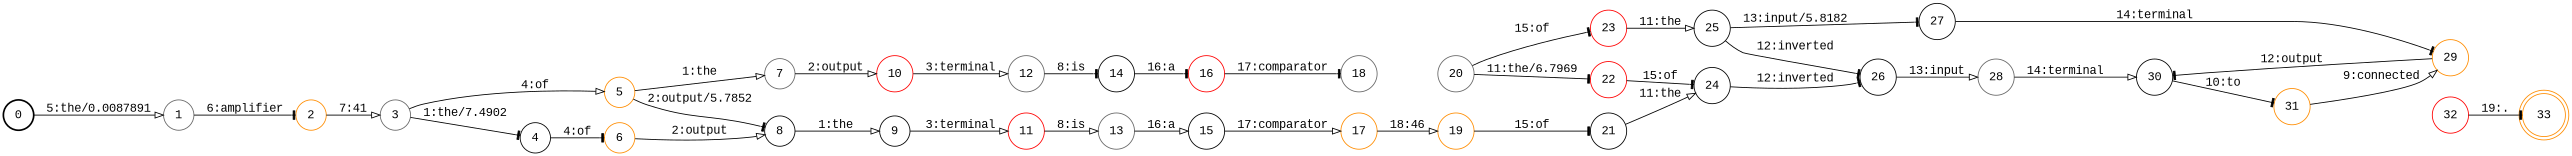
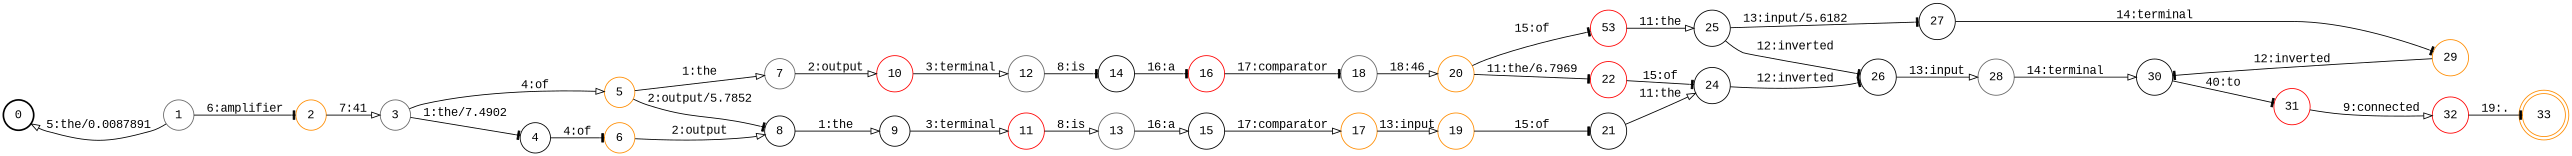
(1795, 19) -> (1795, 19)
(1609, 28) -> (1609, 28)
(2292, 59) -> (2292, 59)
none -> (1403, 74)
(1456, 74) -> (1456, 74)
(2223, 83) -> (2223, 83)
(2372, 95) -> (2367, 116)
(2292, 107) -> (2292, 107)
(94, 115) -> (103, 140)
(1407, 125) -> (1407, 125)
